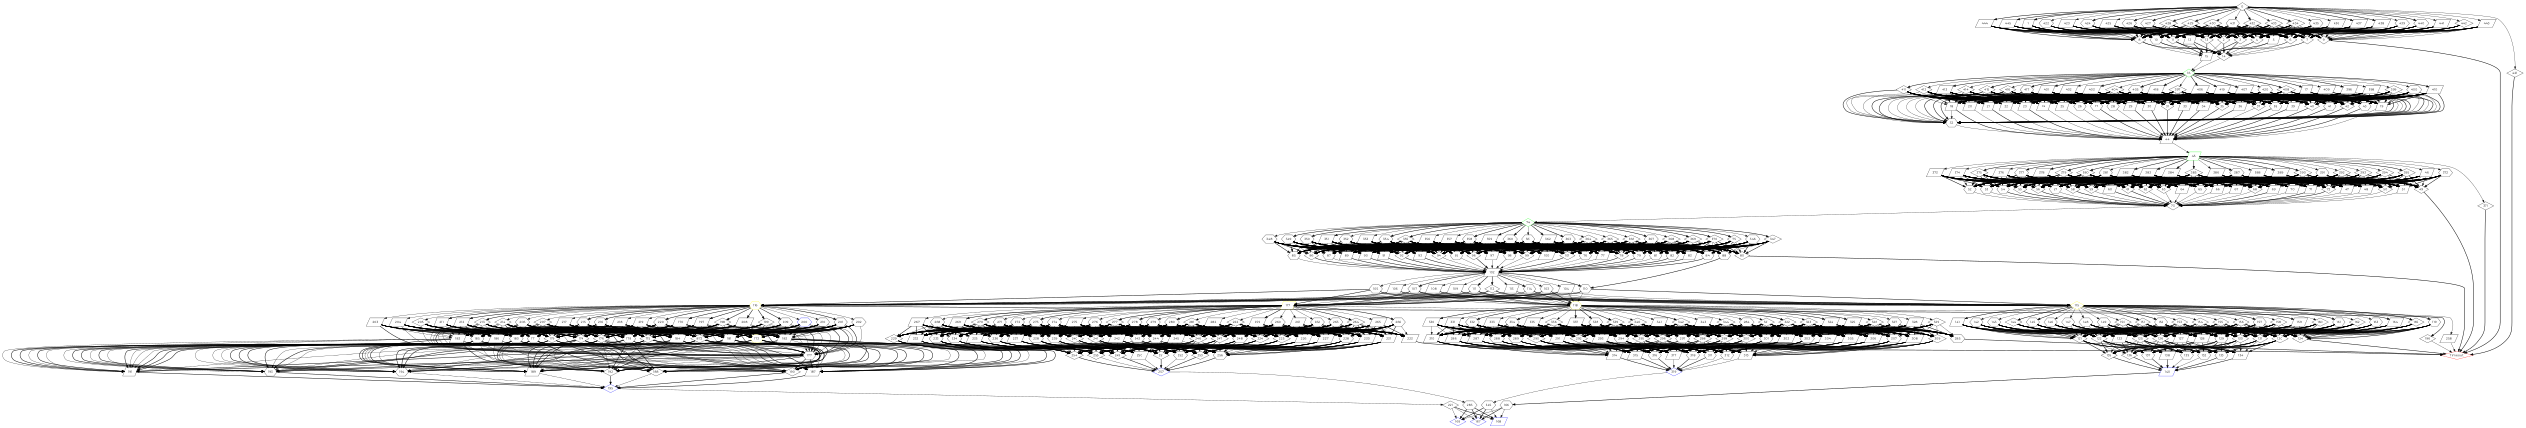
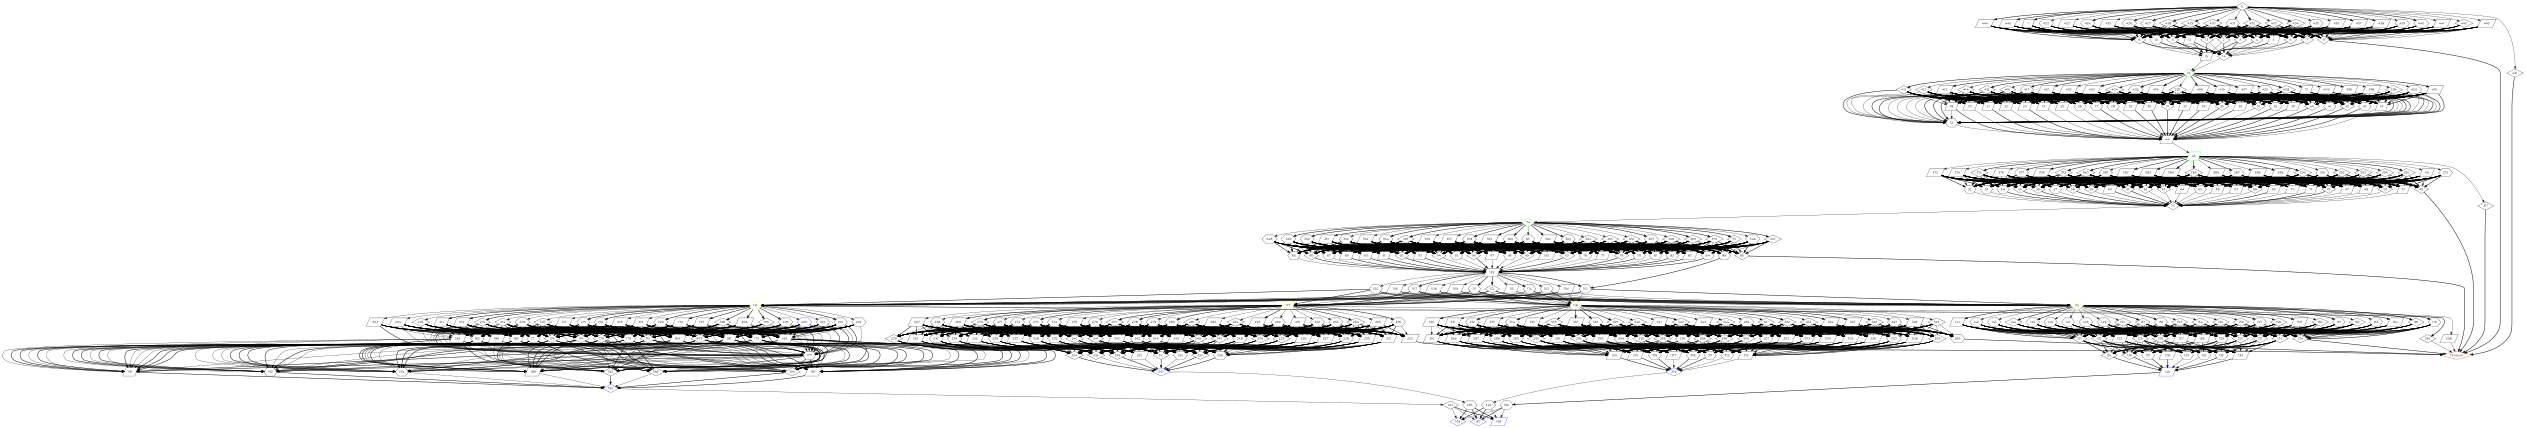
(757, 339) -> (757, 339)
